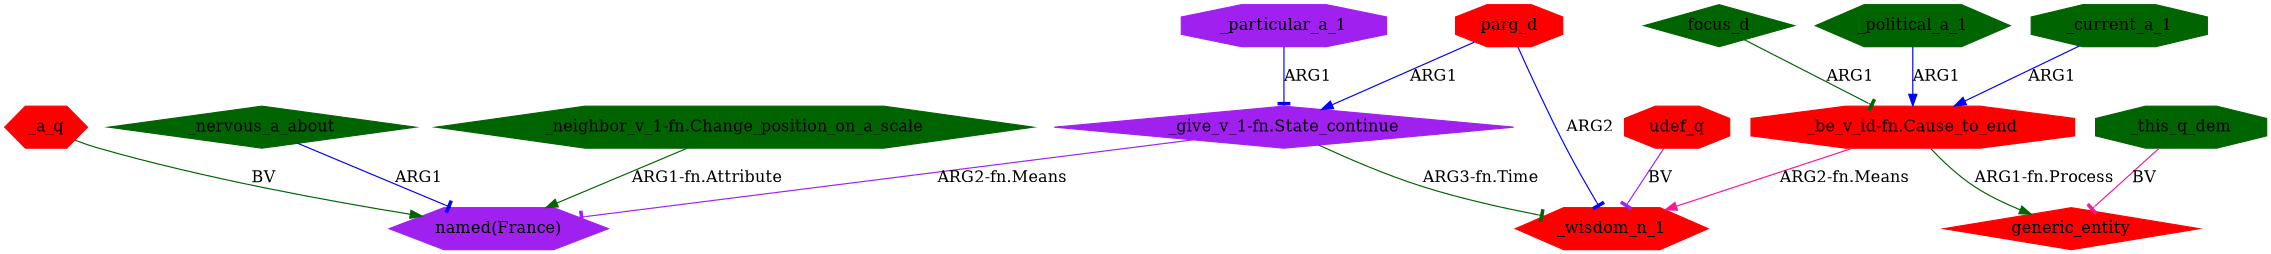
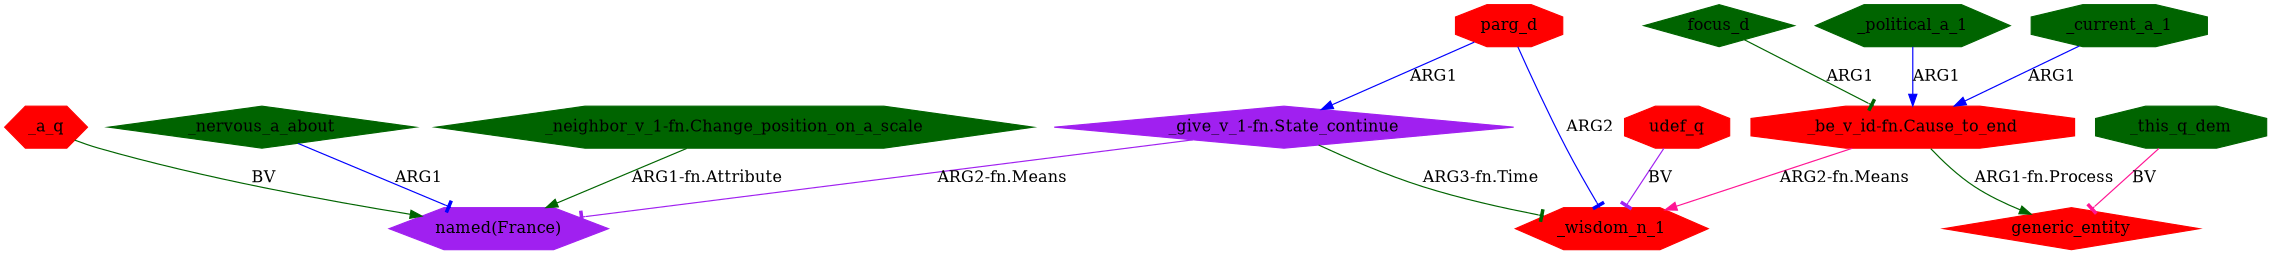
(1284, 26) -> none
